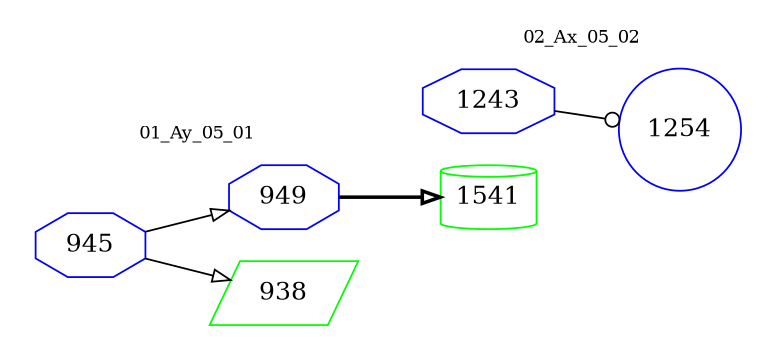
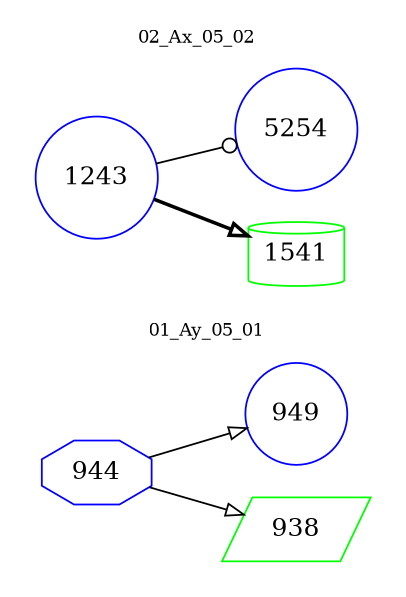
(489, 101) -> (97, 178)
(680, 130) -> (296, 130)
(284, 197) -> (296, 414)
(385, 197) -> (193, 214)
(91, 245) -> (97, 473)
